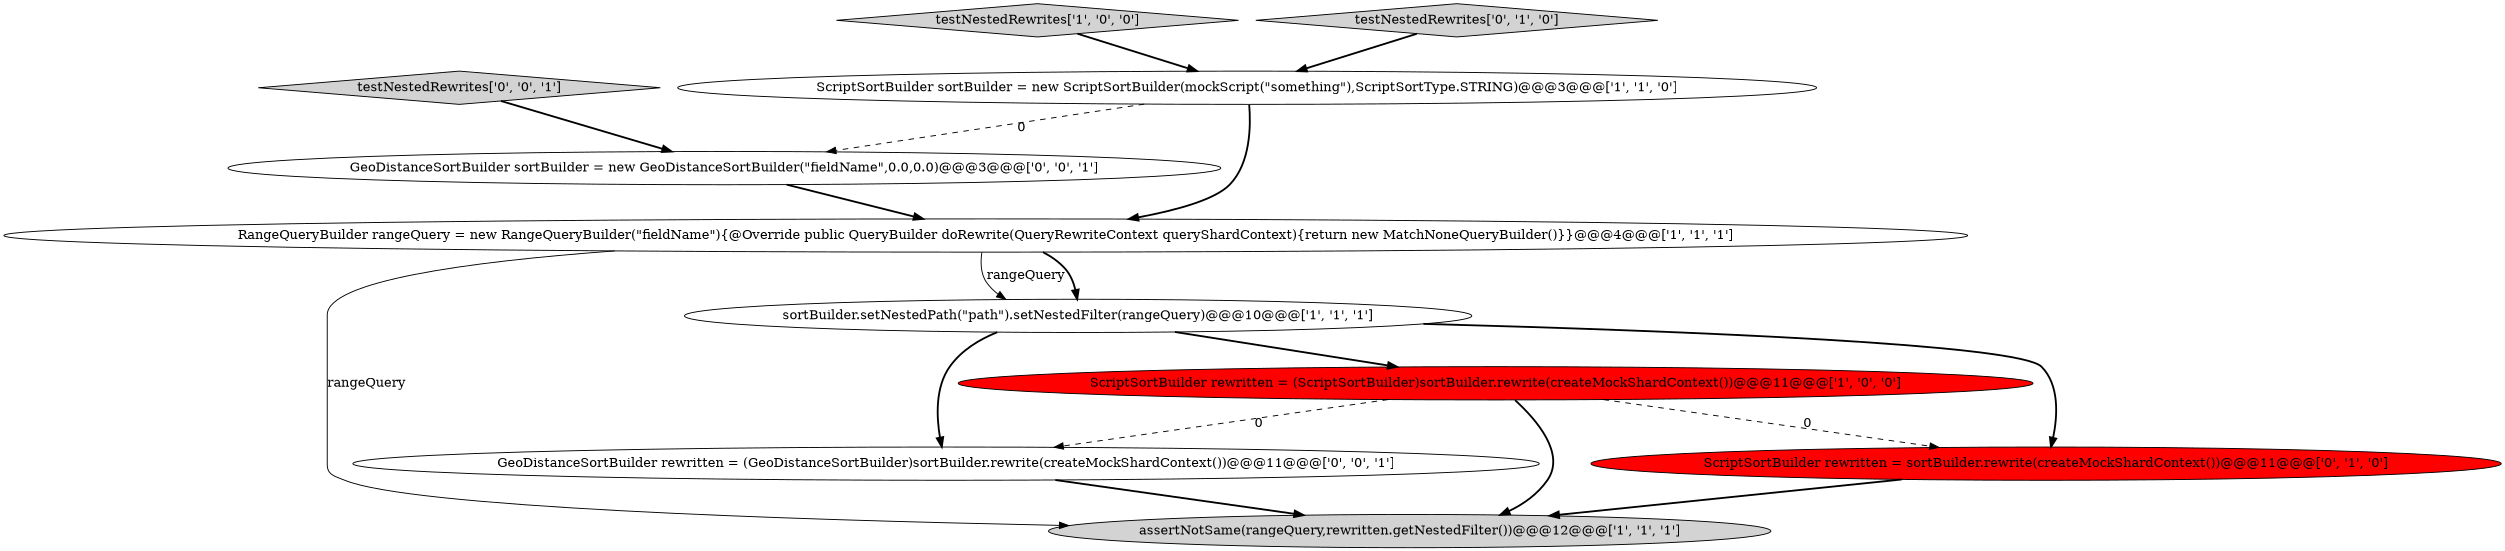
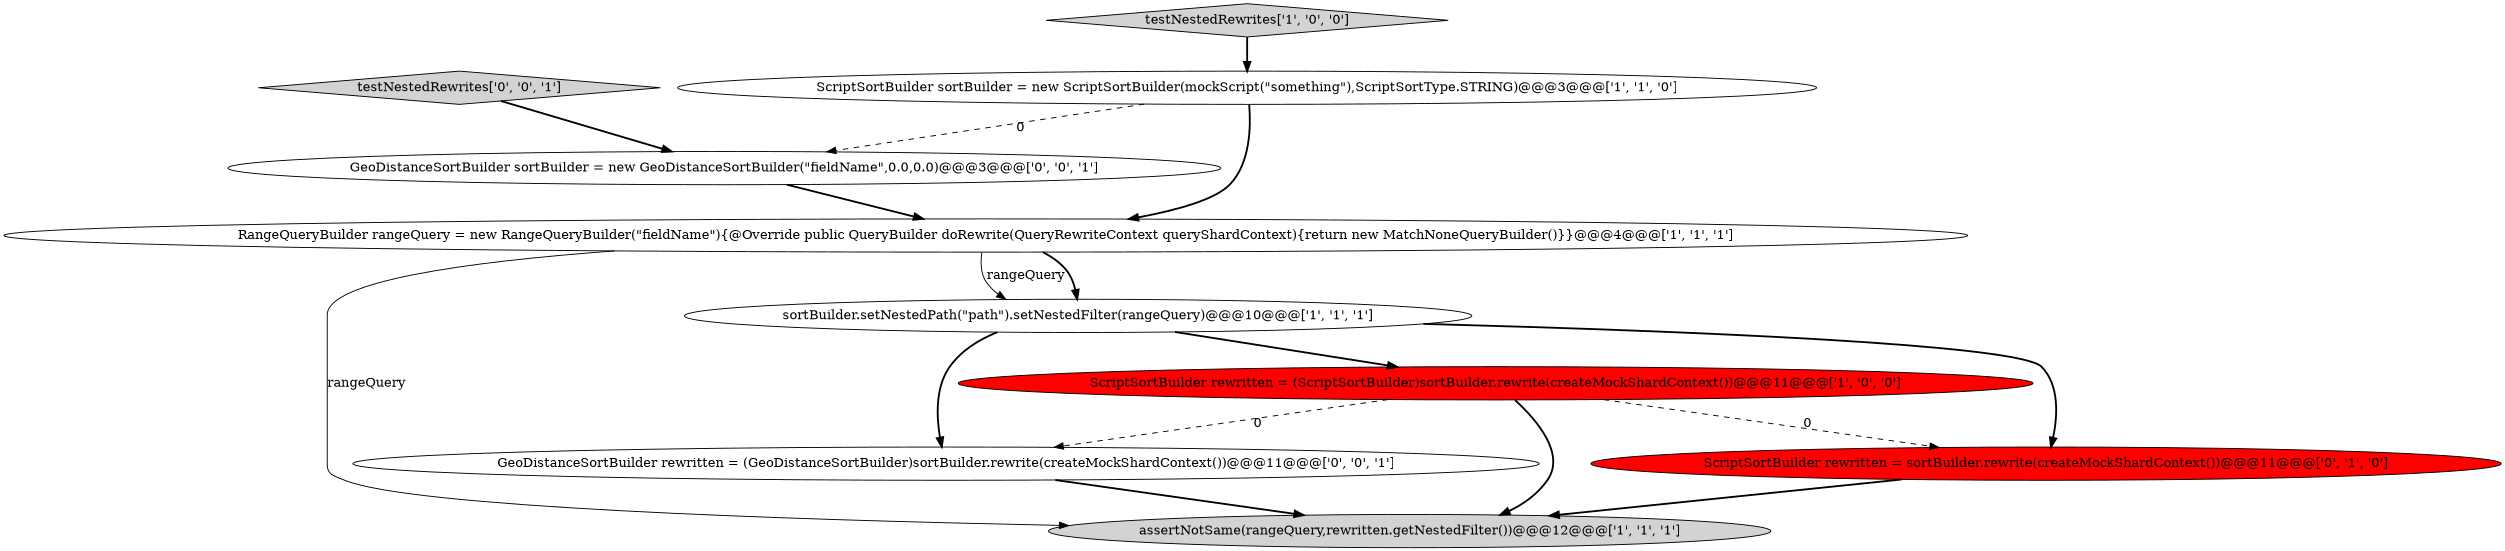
(1457, 20) -> none
